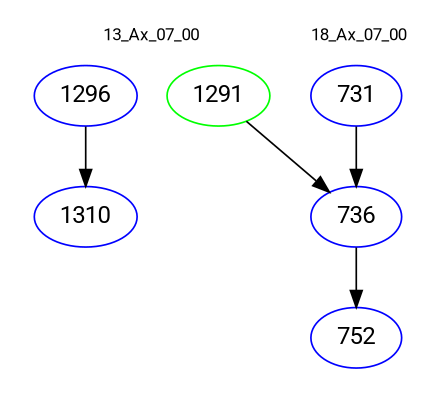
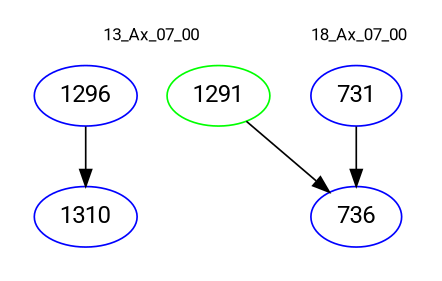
(356, 338) -> none
